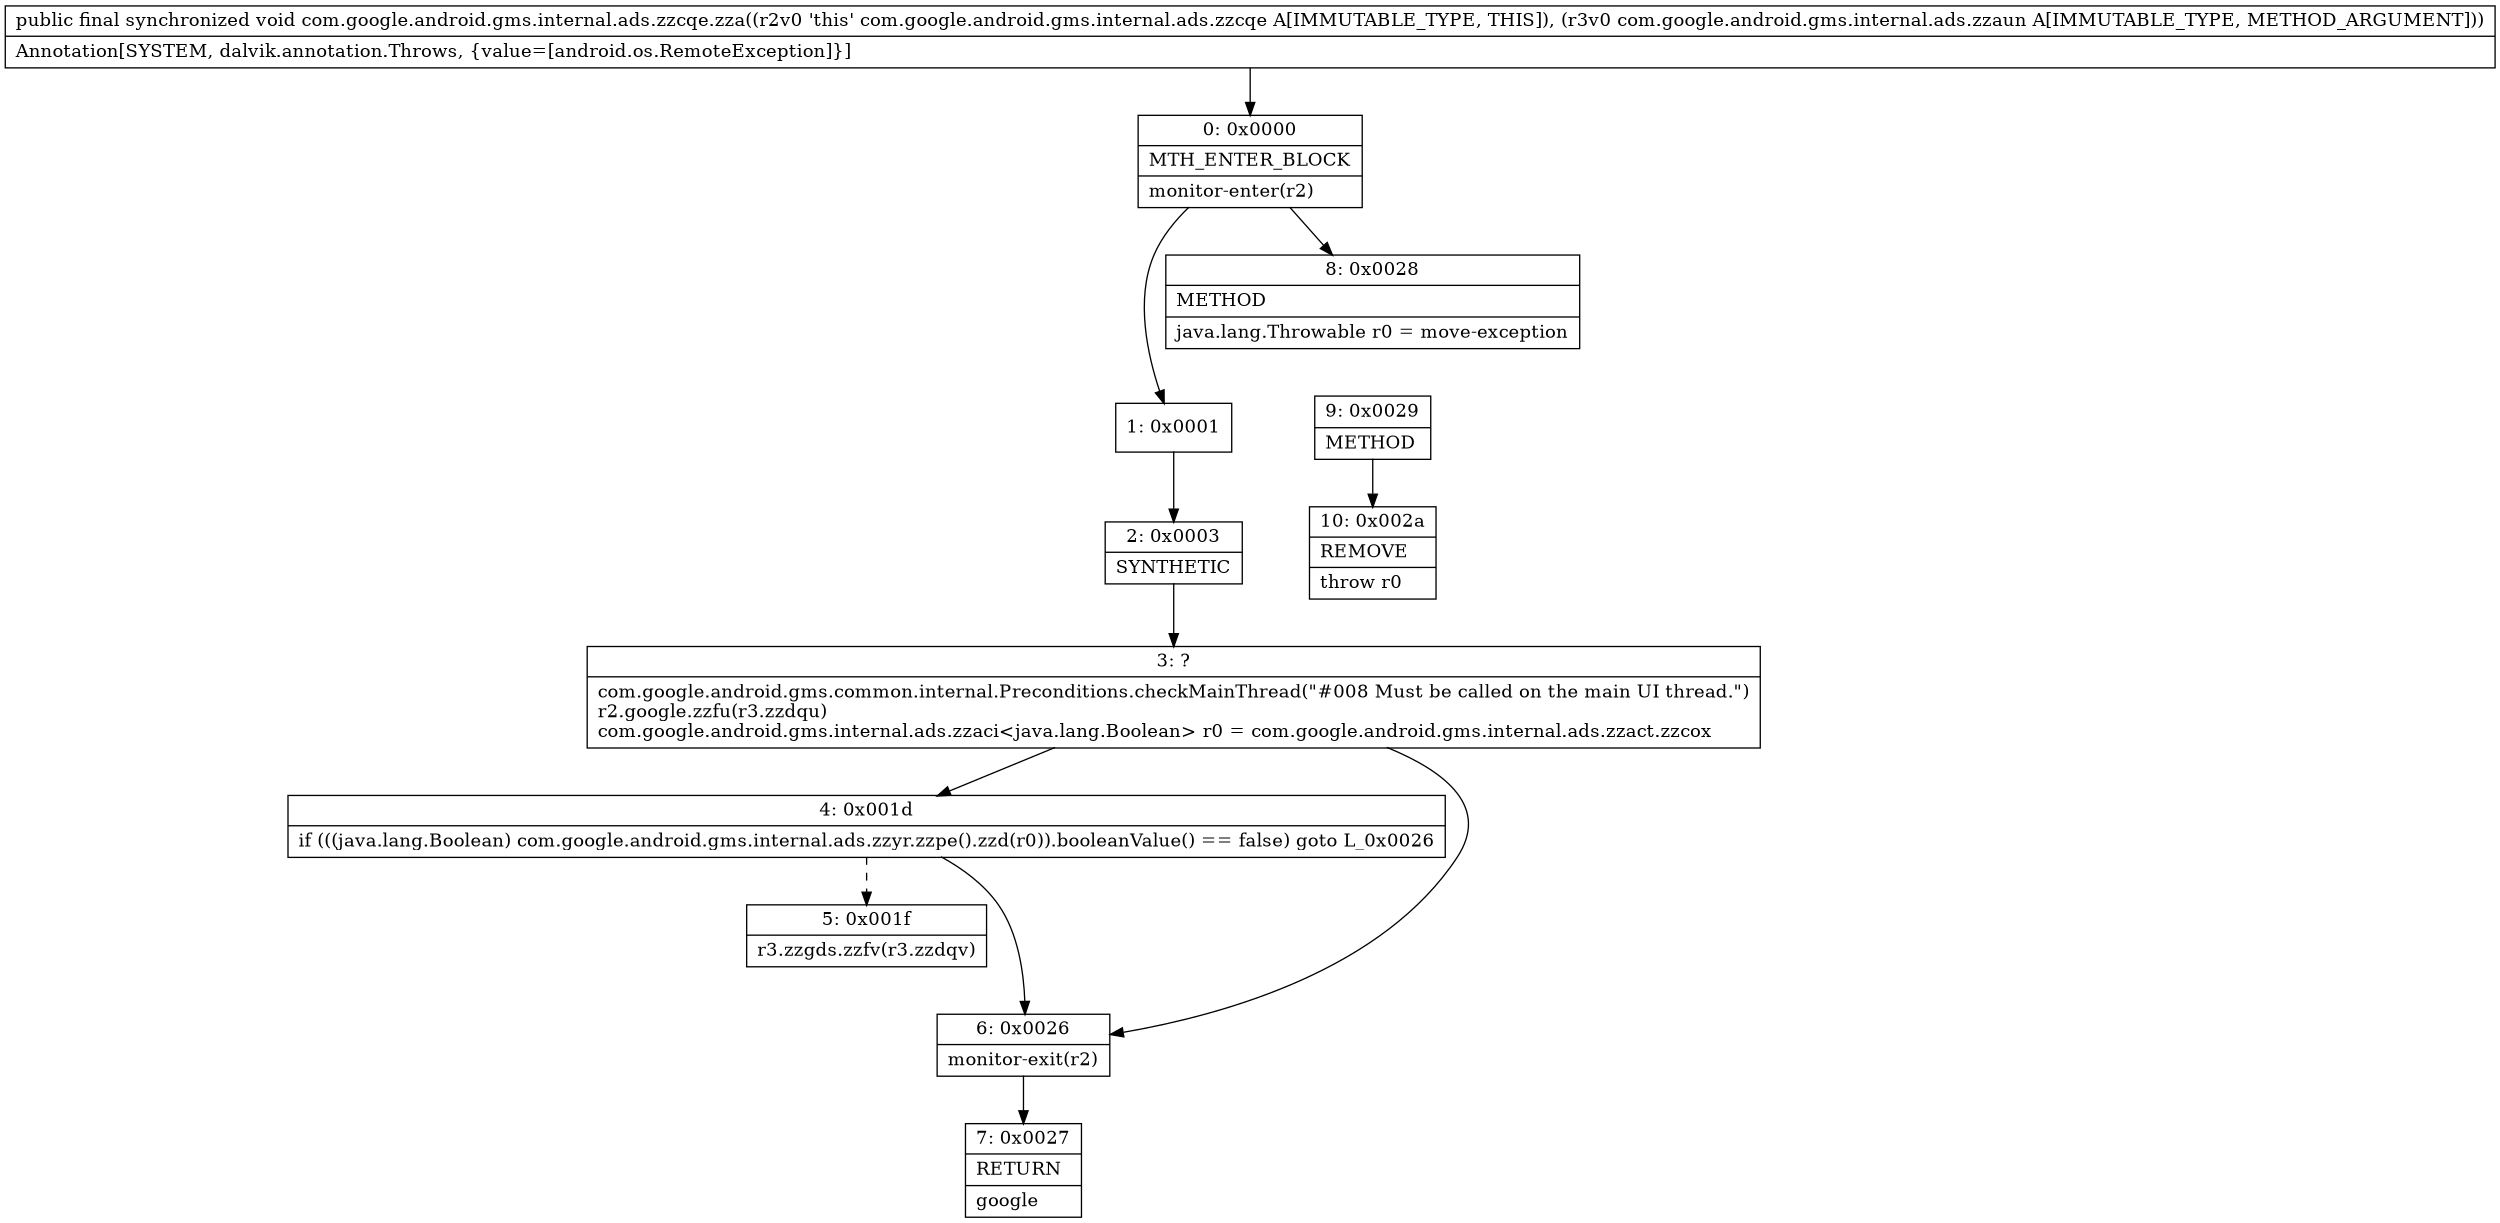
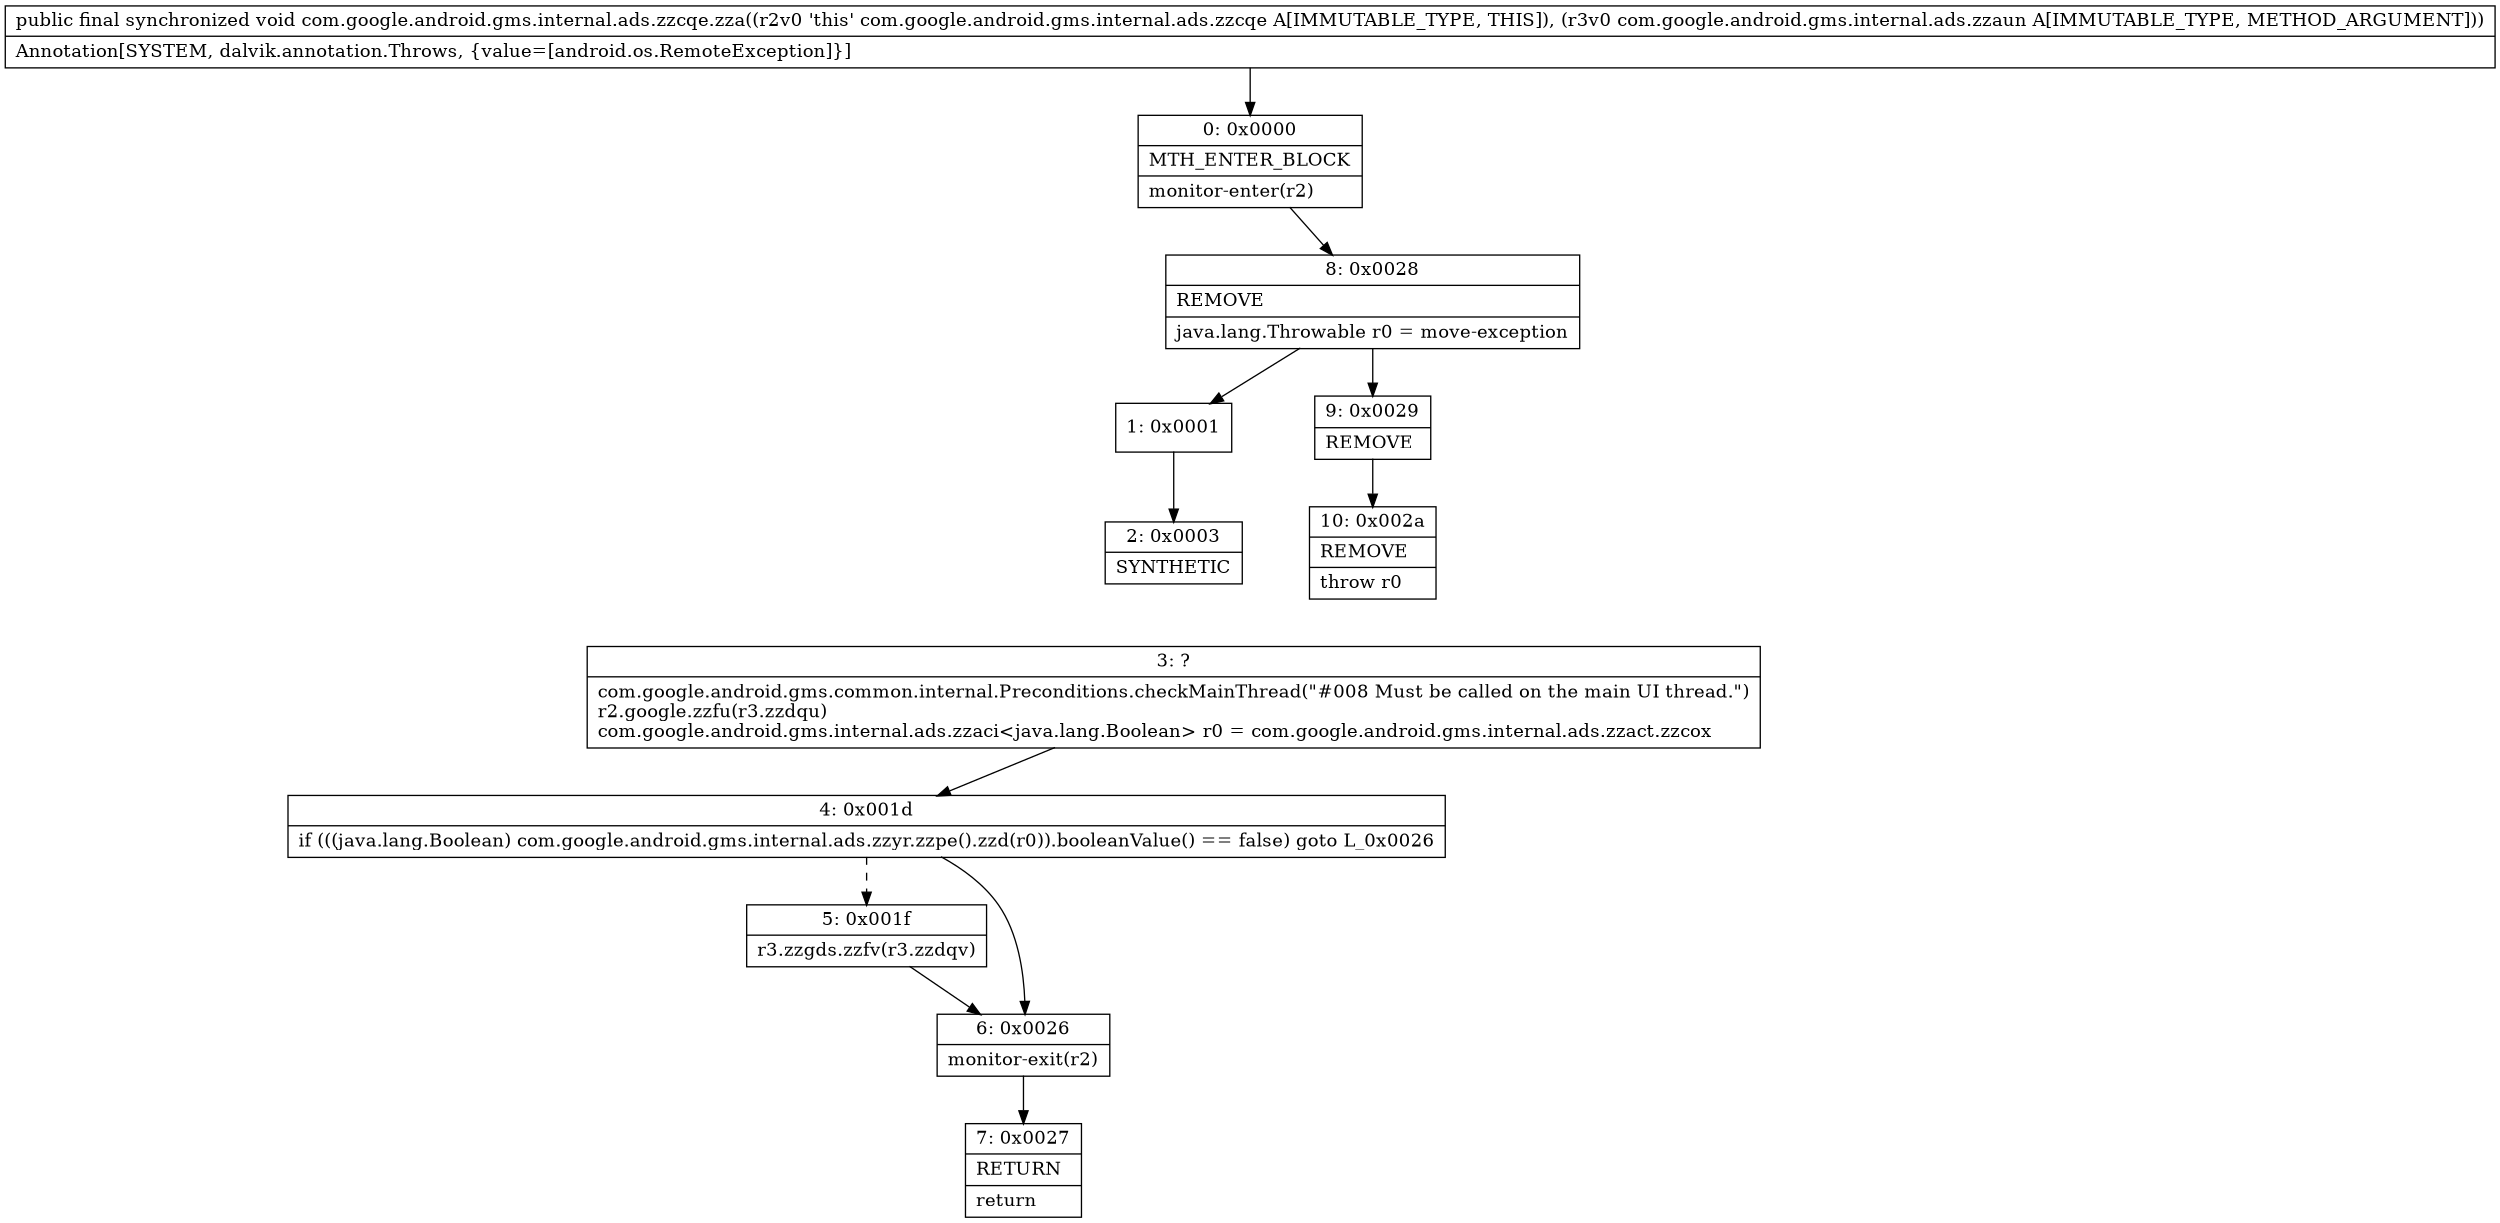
(1145, 293) -> (1261, 372)
(1222, 301) -> (1221, 301)
none -> (1373, 366)
(1371, 443) -> (1369, 443)
(1174, 608) -> none
(1375, 938) -> (939, 987)
(1008, 1201) -> (1006, 1201)
